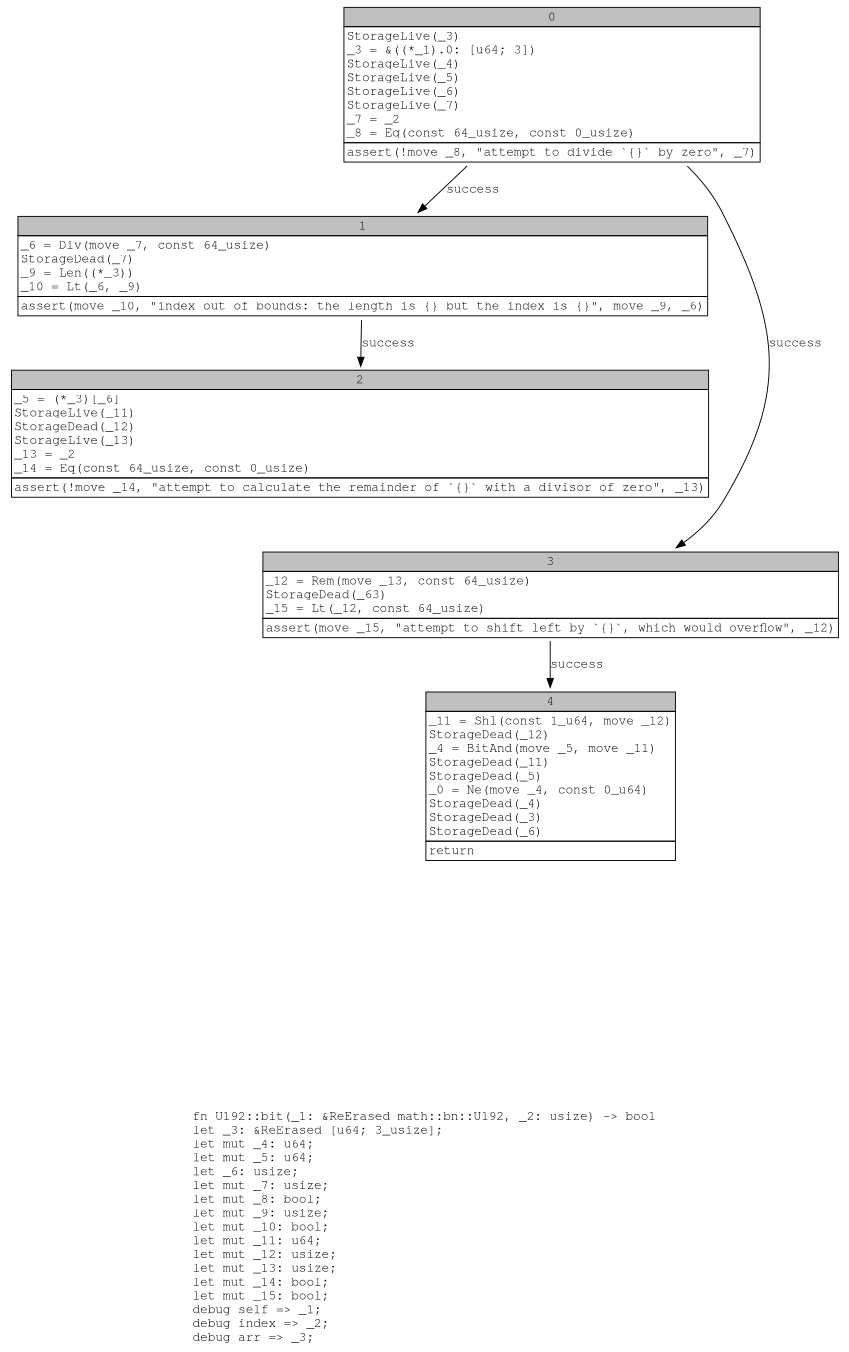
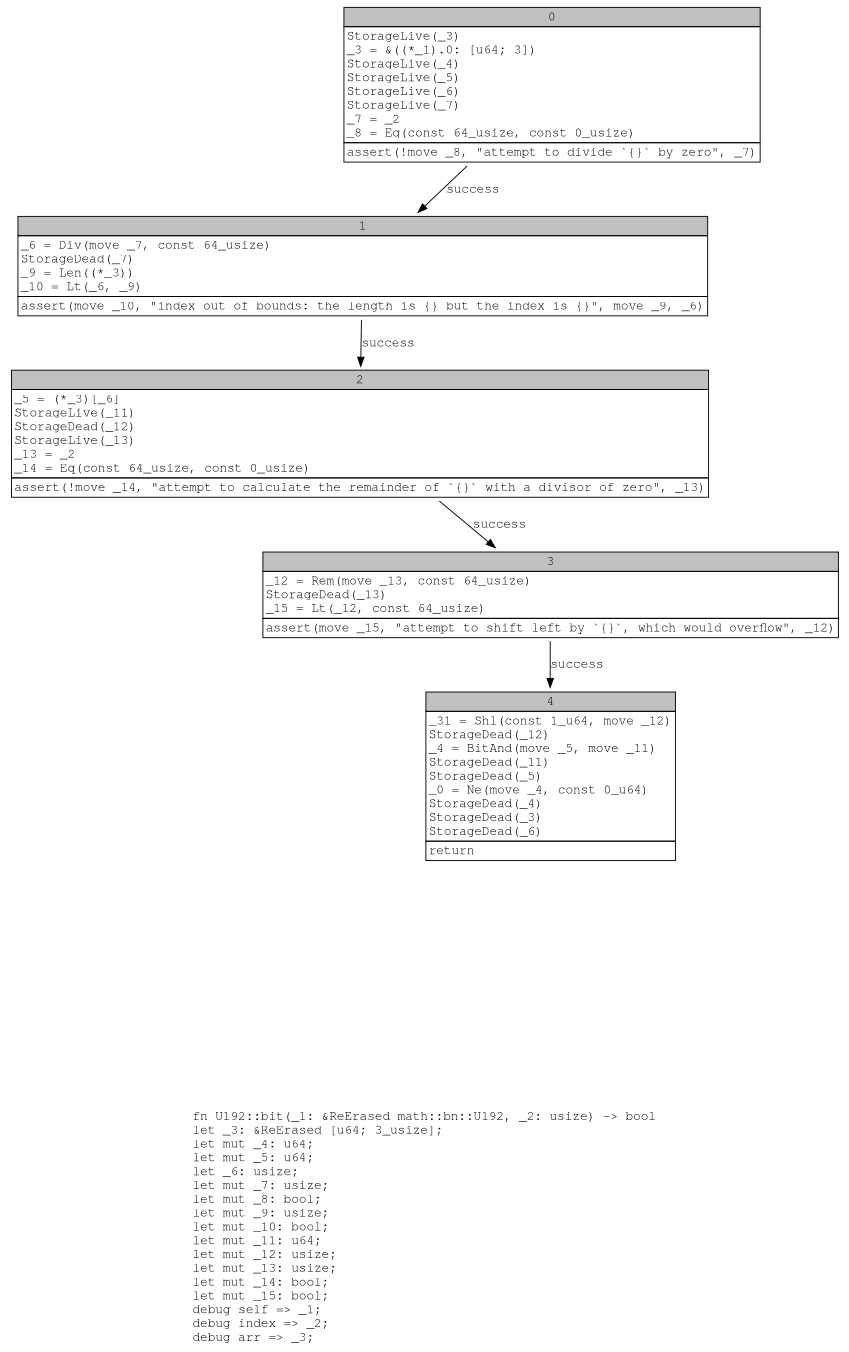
(769, 357) -> (464, 521)
(327, 594) -> (327, 594)
(551, 721) -> (551, 721)
